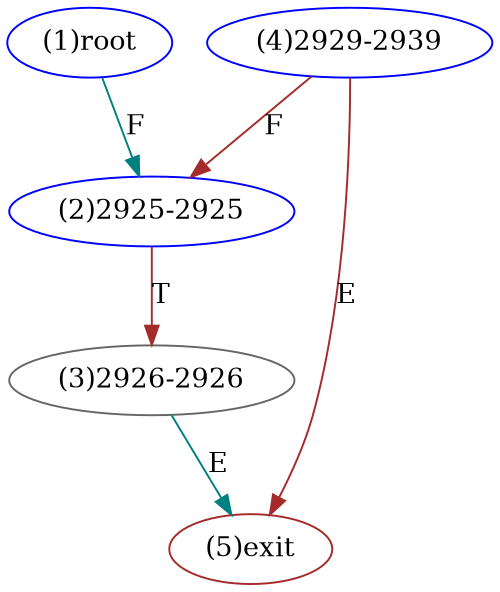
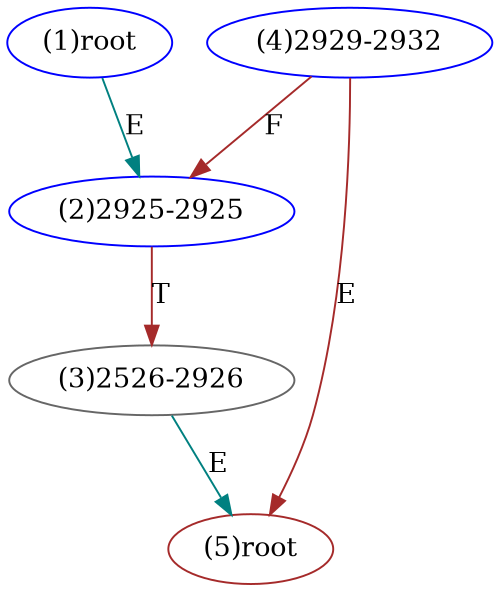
(350, 43) -> (350, 43)
(135, 127) -> (135, 127)
(152, 380) -> (152, 380)
(251, 549) -> (251, 549)
